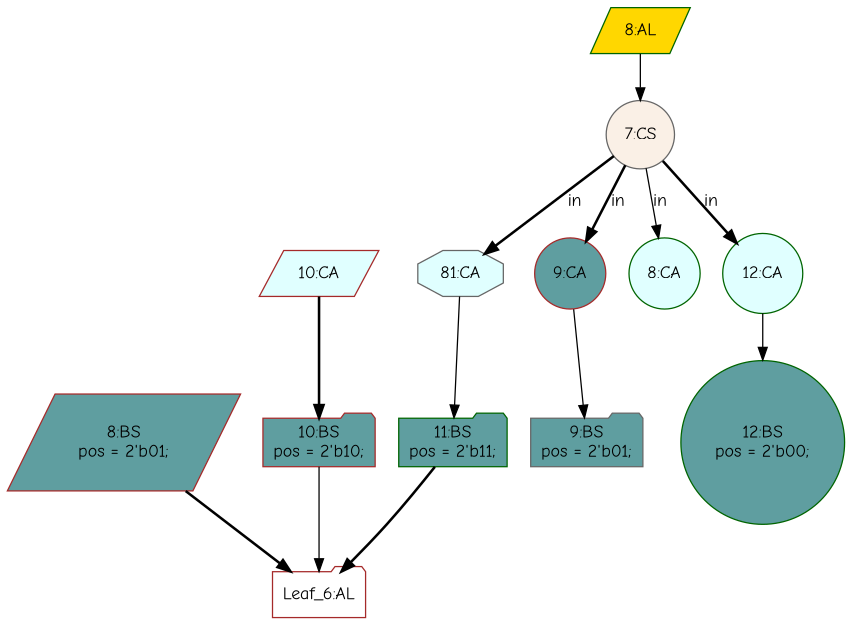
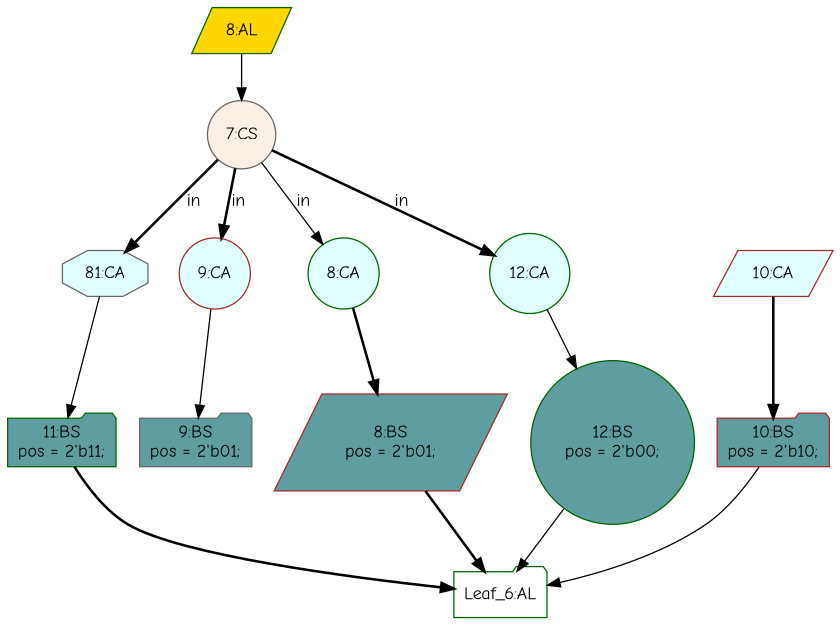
(570, 273) -> (215, 273)
none -> (363, 344)
none -> (544, 535)
(319, 595) -> (500, 595)
